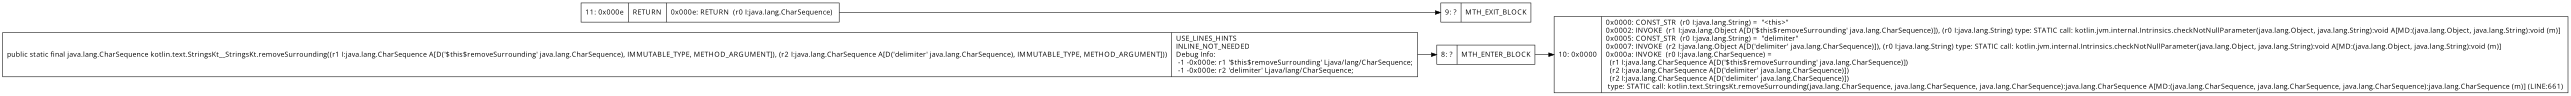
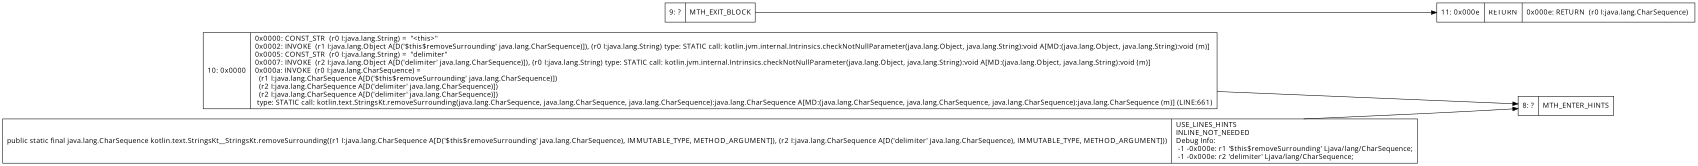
(1137, 13) -> (1093, 13)
(1496, 54) -> (1576, 106)
(1542, 55) -> (1365, 98)
